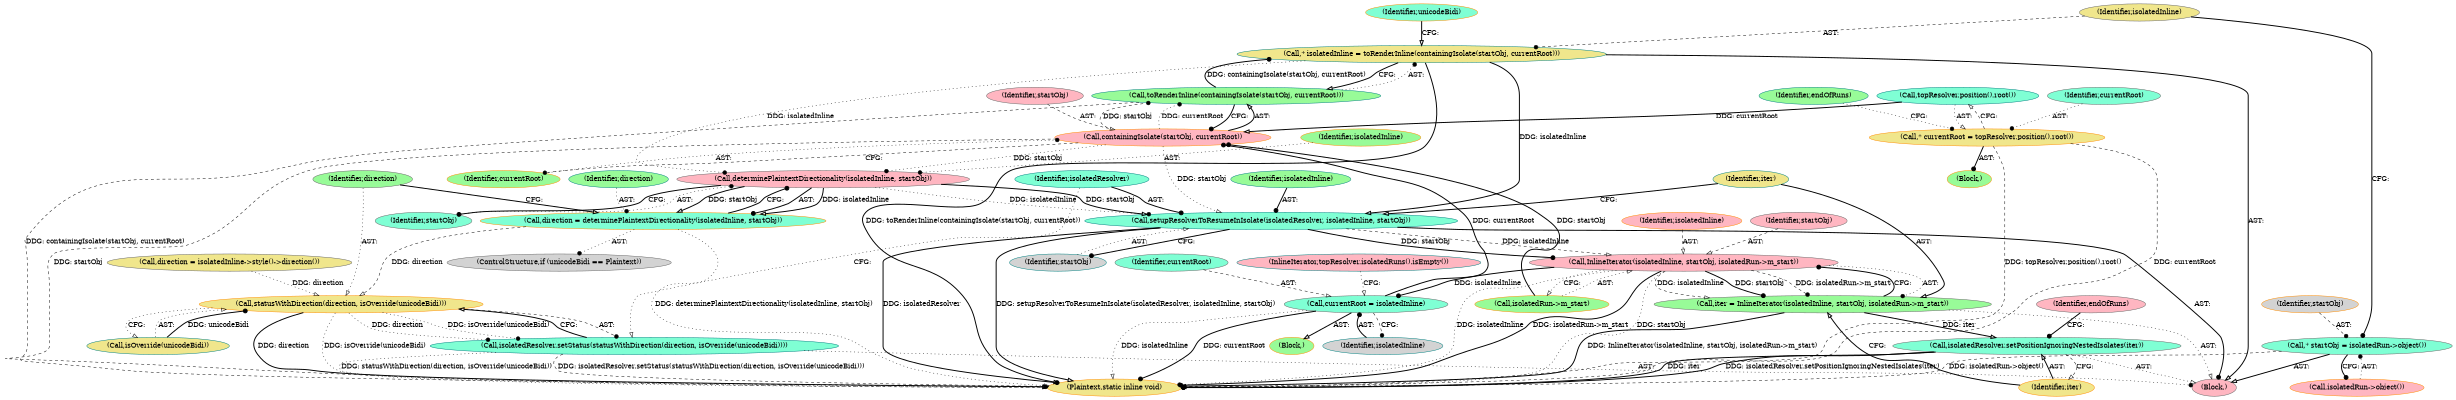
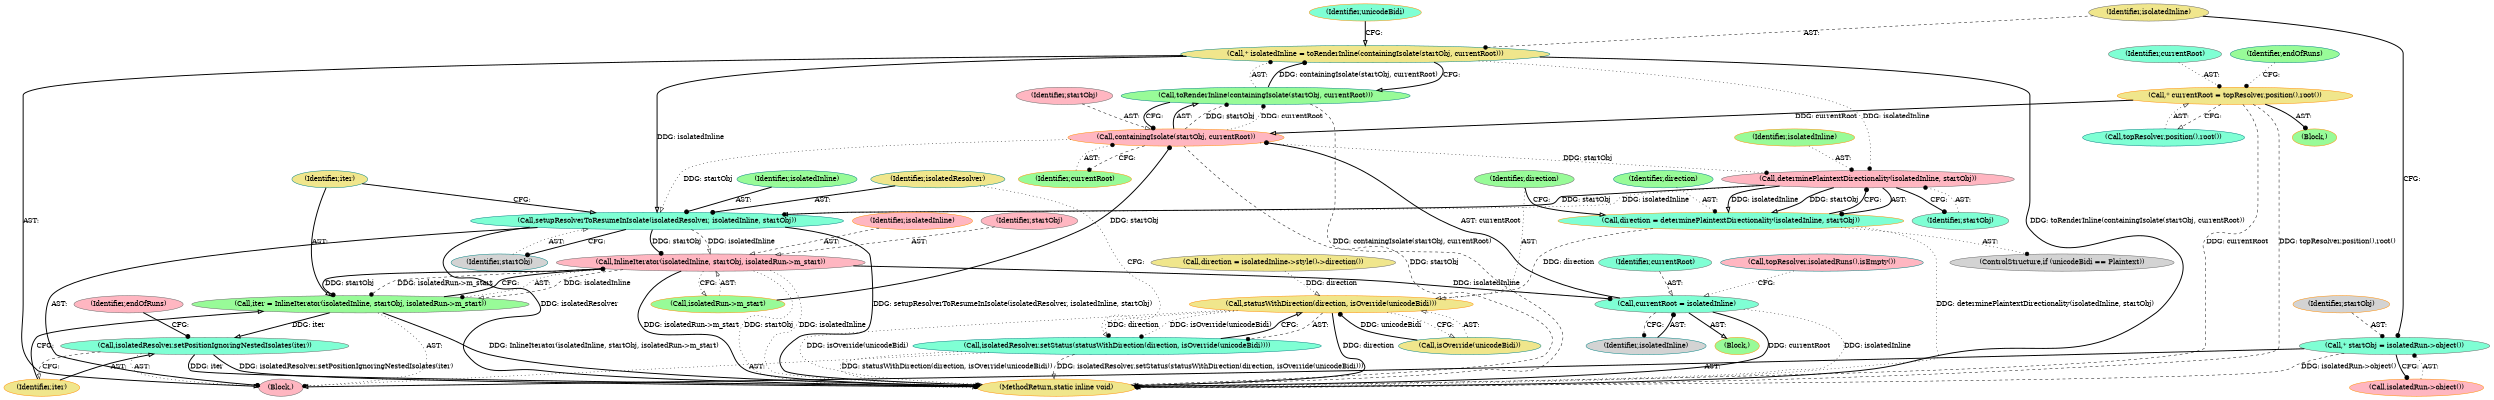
(1576, 119) -> (1704, 117)
(1082, 179) -> (938, 179)
(1504, 221) -> (1491, 221)
(1359, 263) -> (1822, 263)
(1114, 388) -> (1056, 388)
